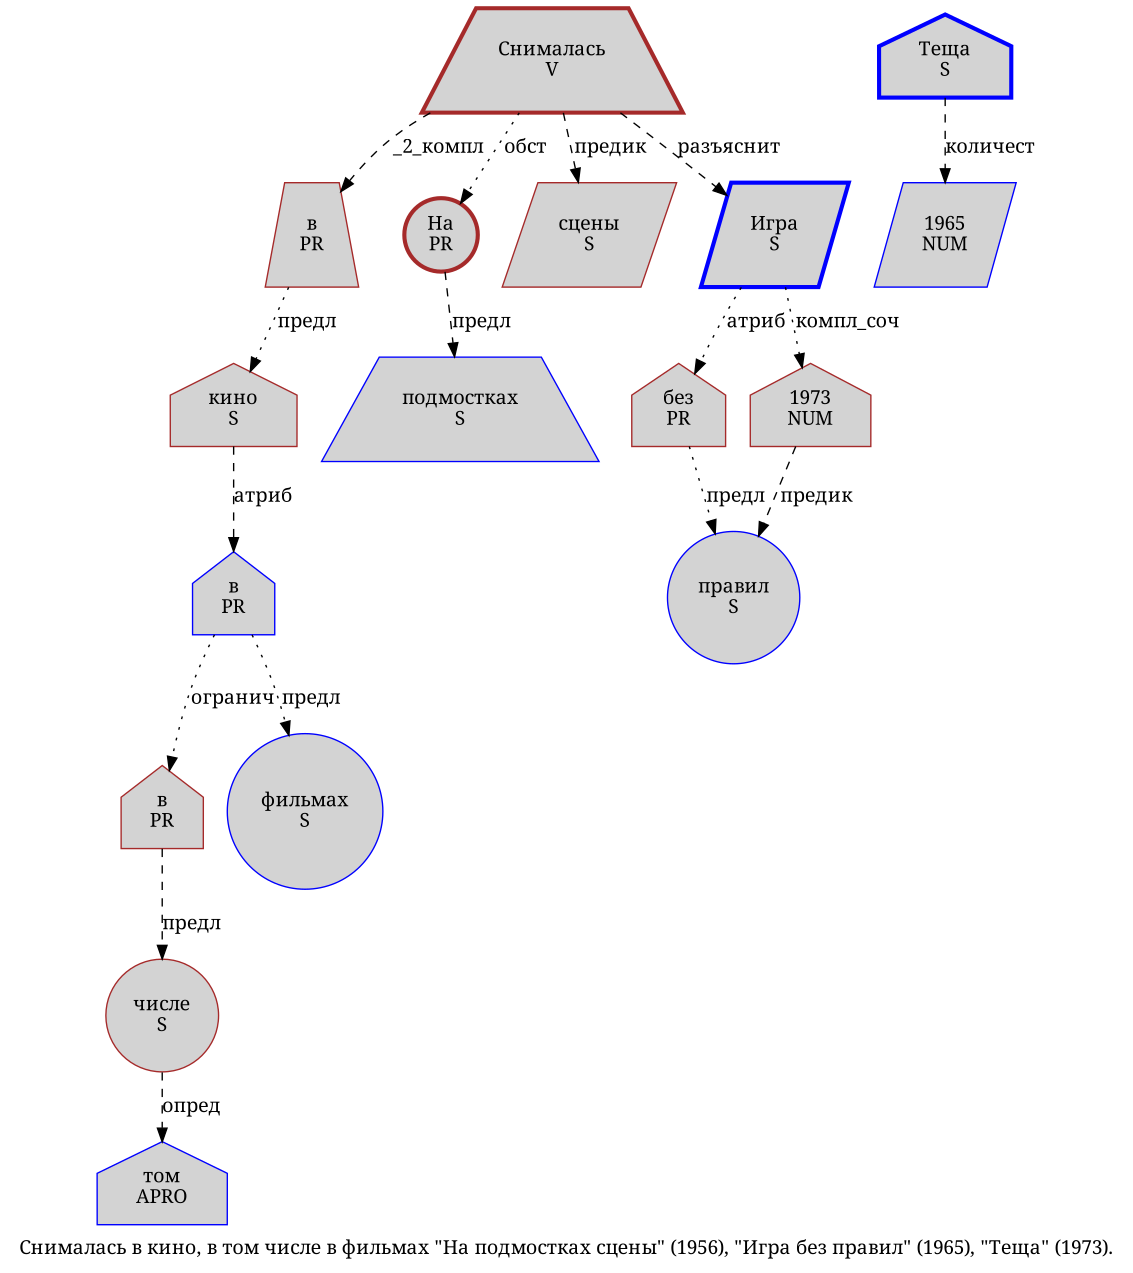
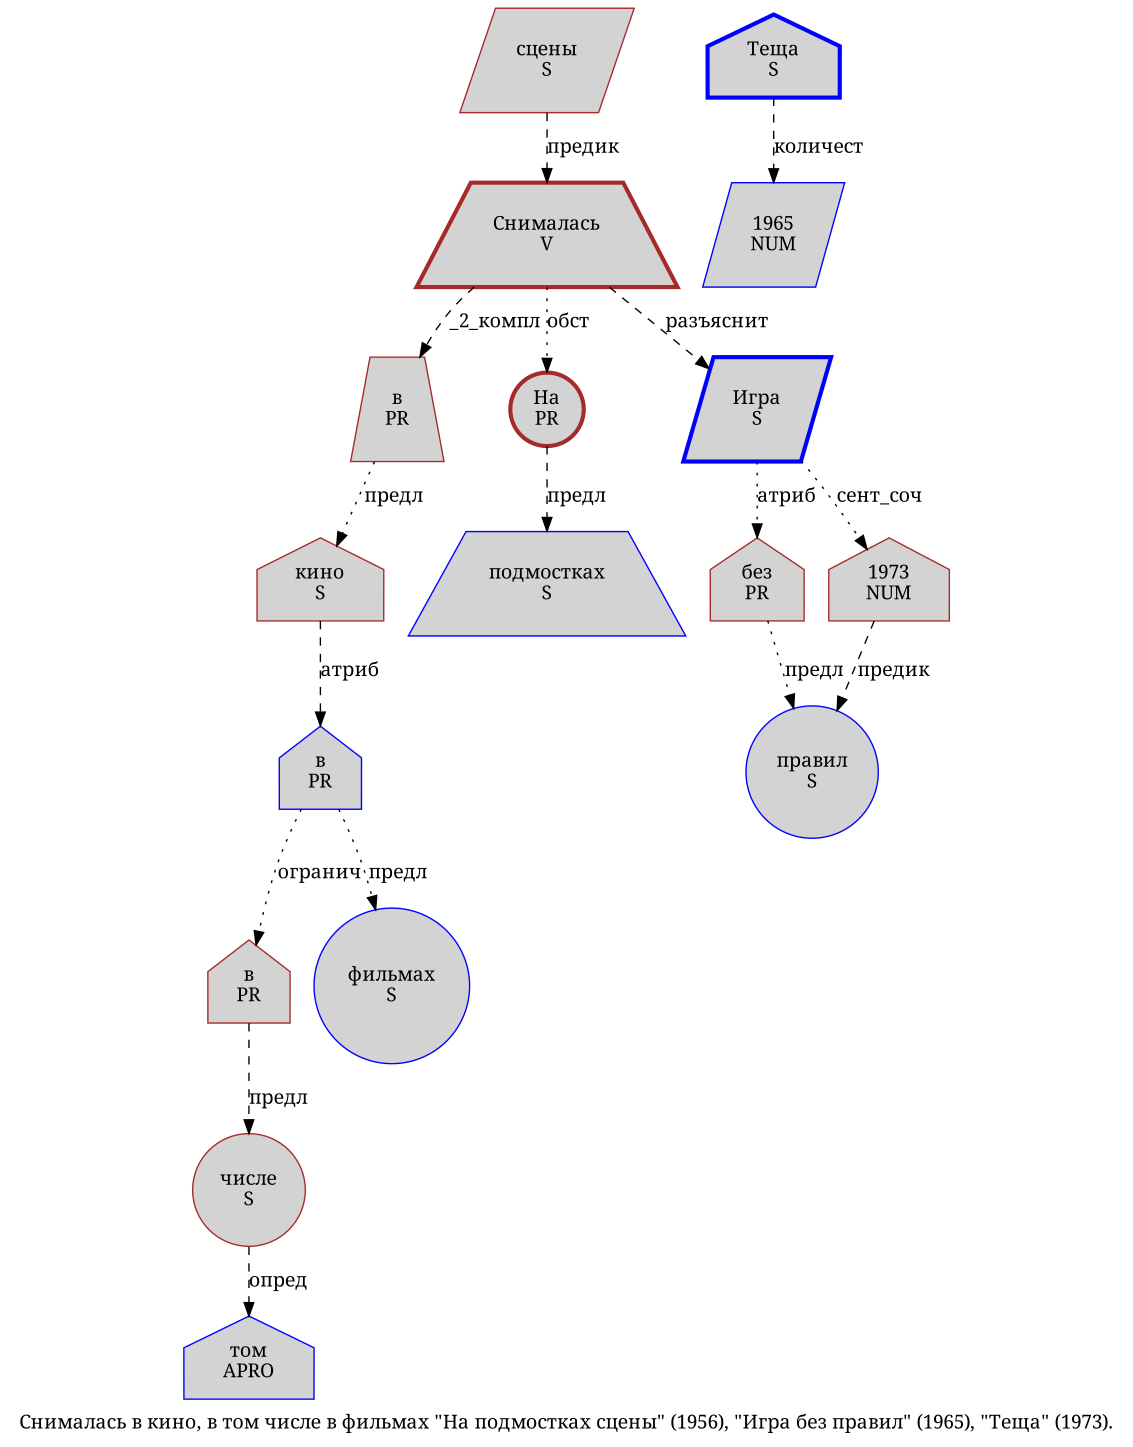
(569, 141) -> (547, 141)
(848, 322) -> (880, 497)
